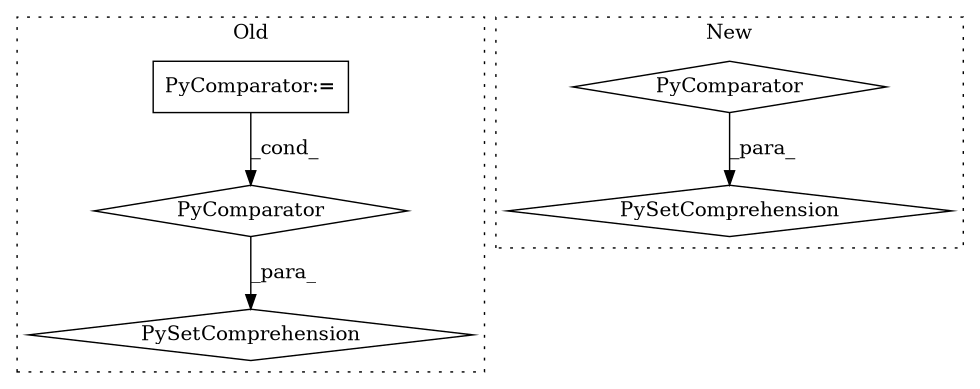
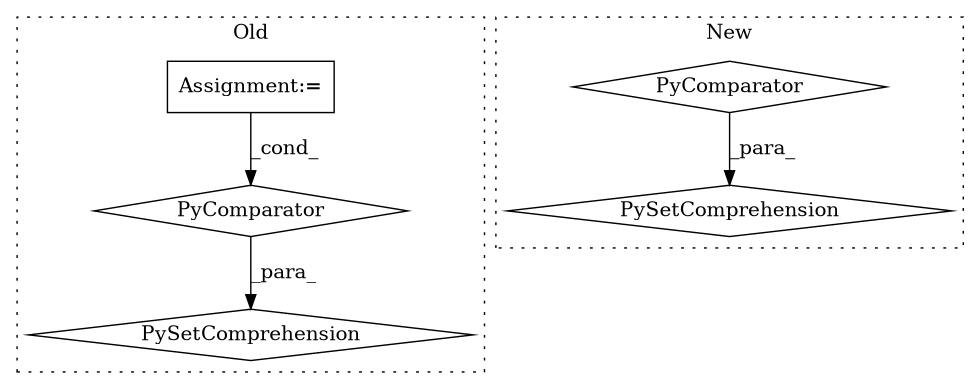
(251, 87) -> (251, 87)
